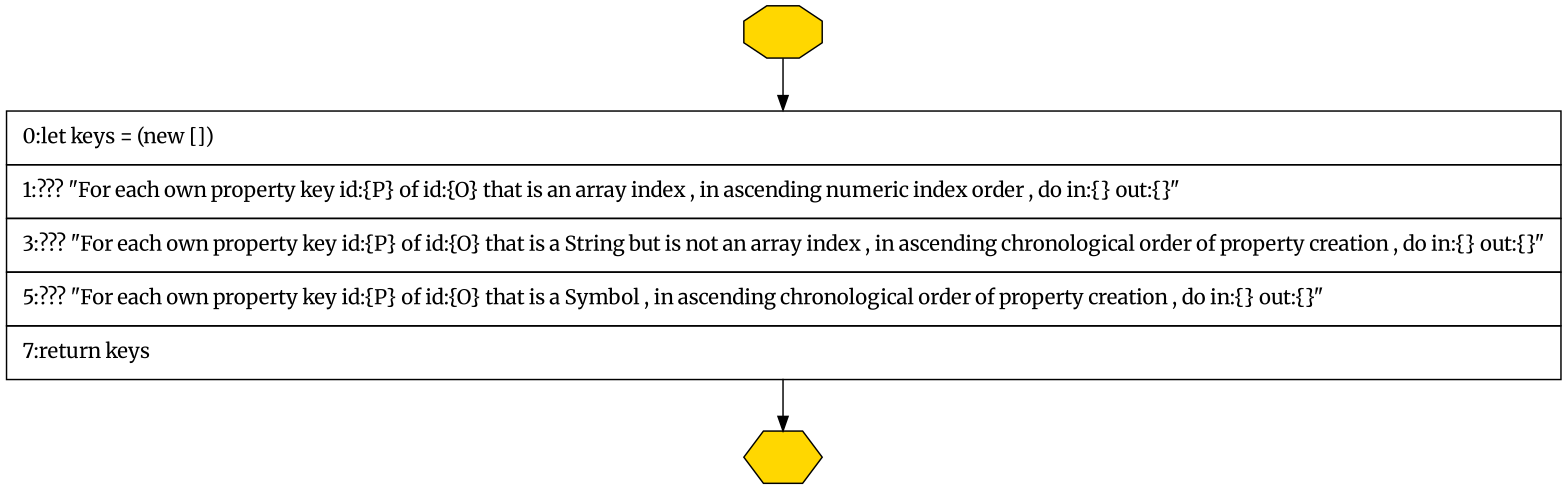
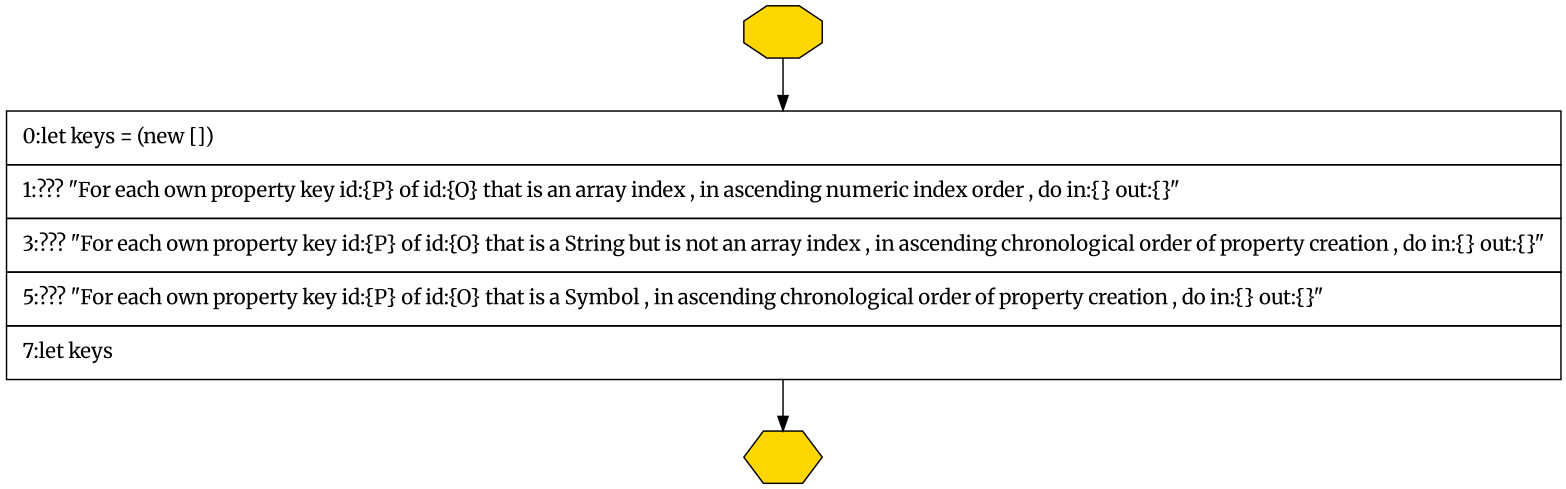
(86, 352) -> (68, 352)
